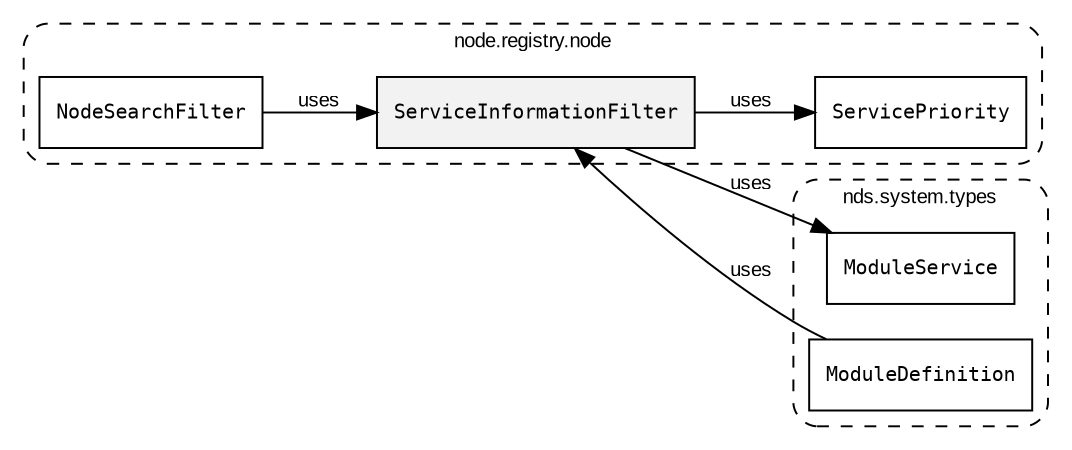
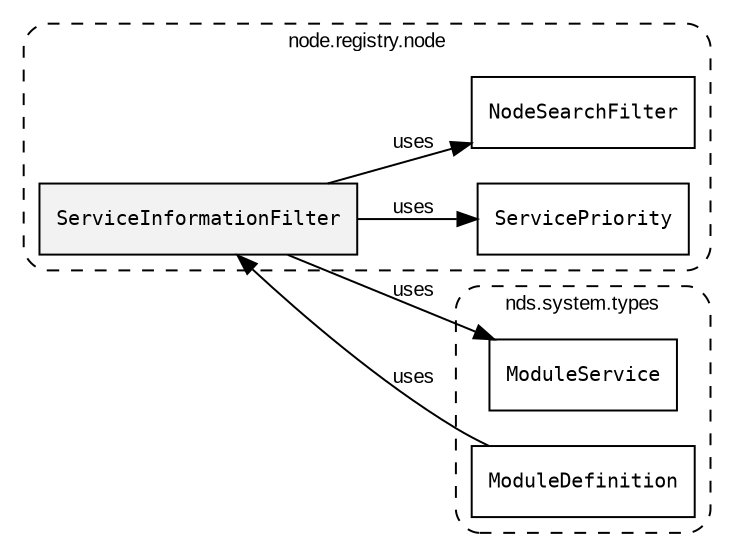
(310, 112) -> (390, 166)
